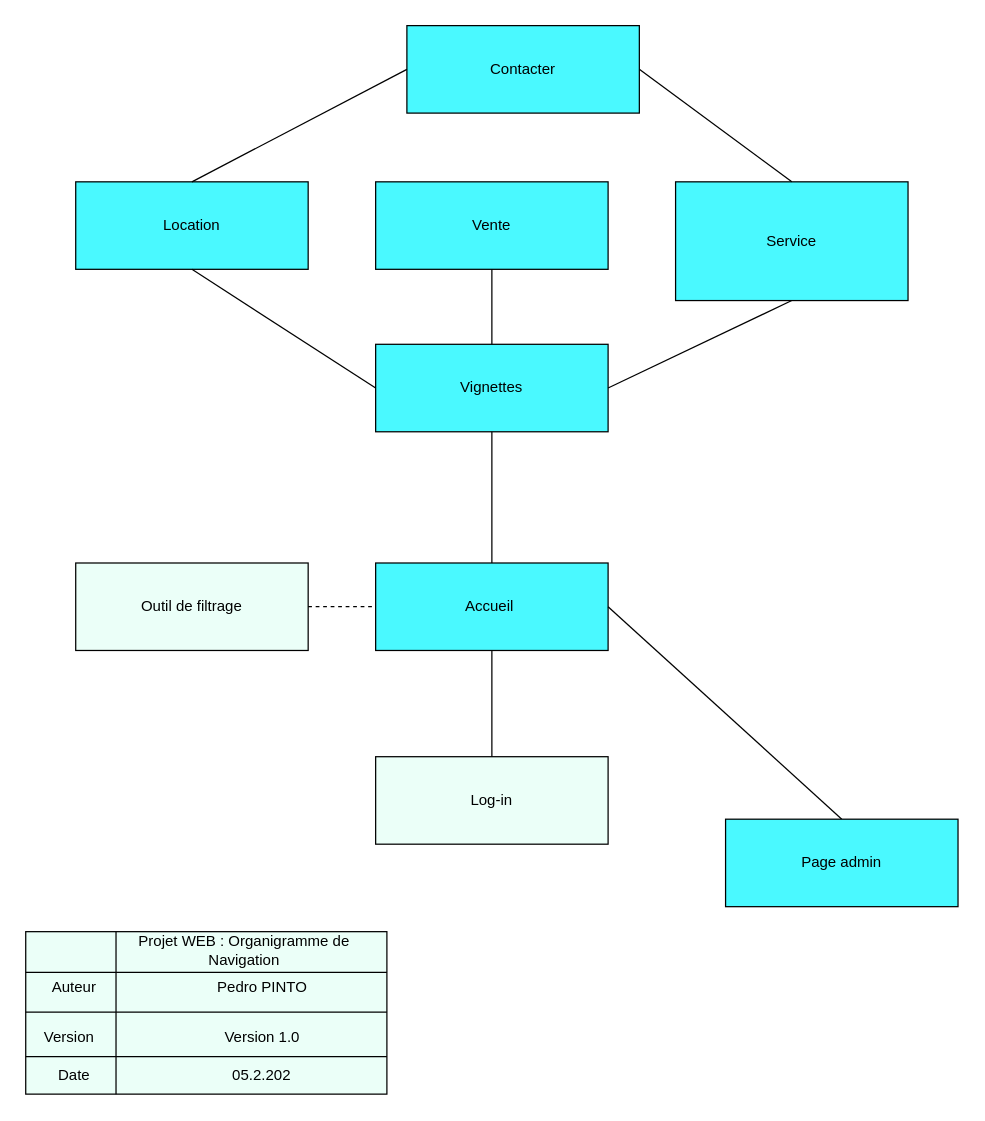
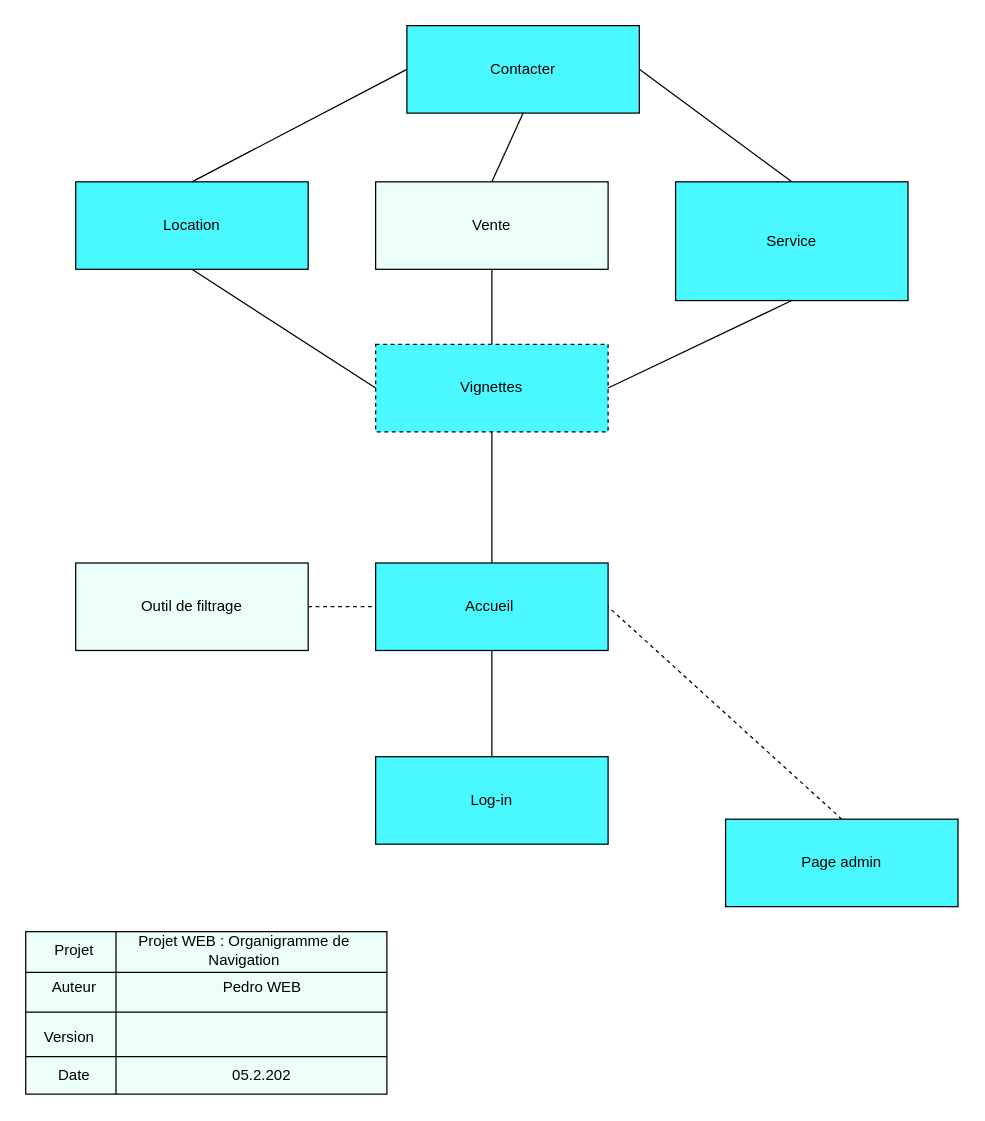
none -> (508, 147)
(492, 226) -> (492, 226)
(492, 388) -> (492, 388)
(725, 713) -> (725, 713)
(492, 801) -> (492, 801)
none -> (74, 951)
(263, 988) -> (263, 988)
(262, 1038) -> none
